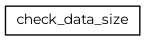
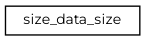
(73, 21) -> (73, 21)
